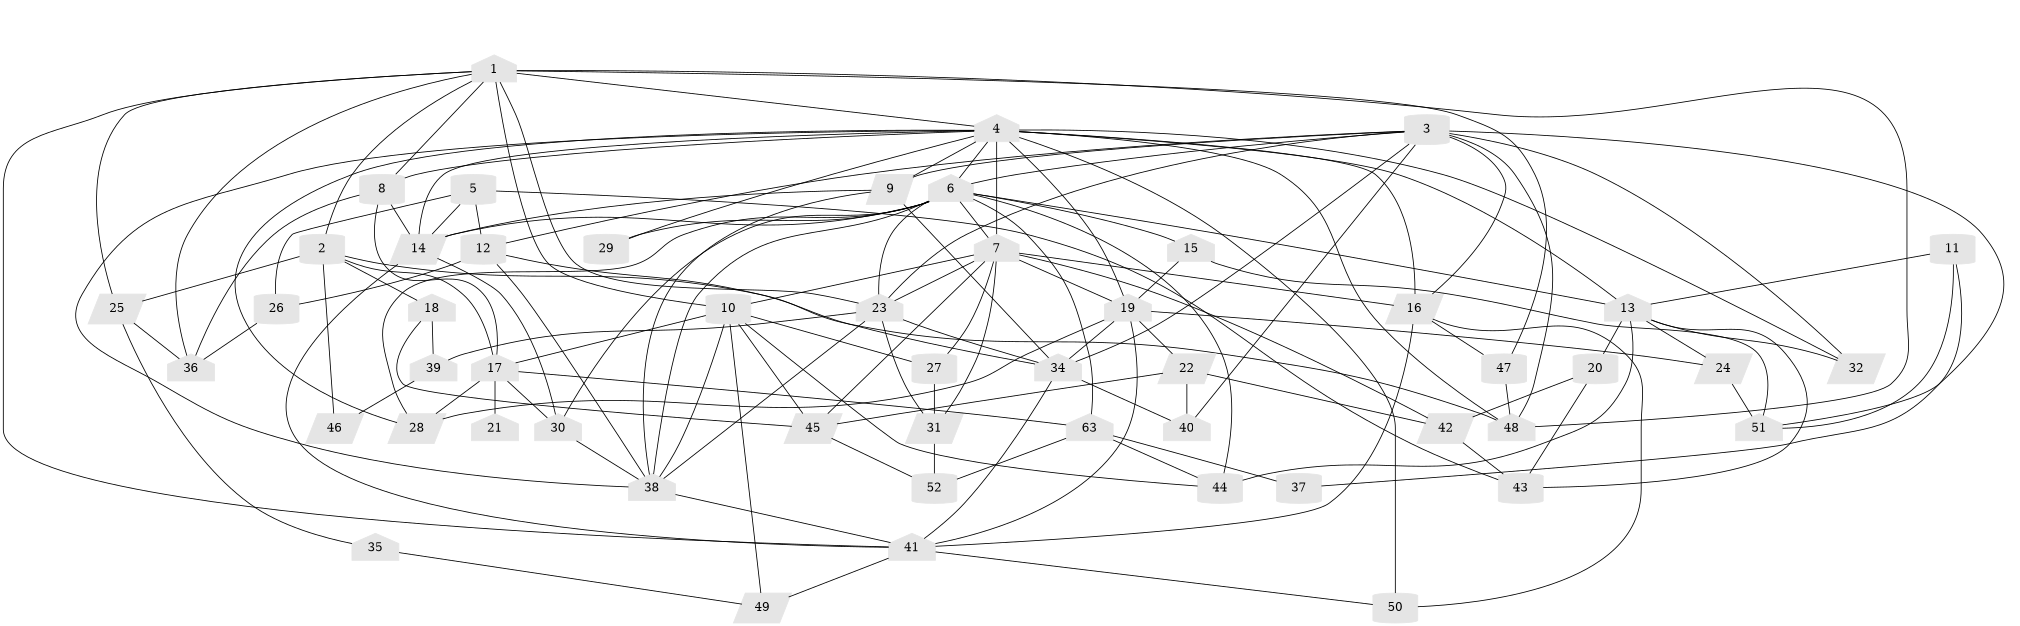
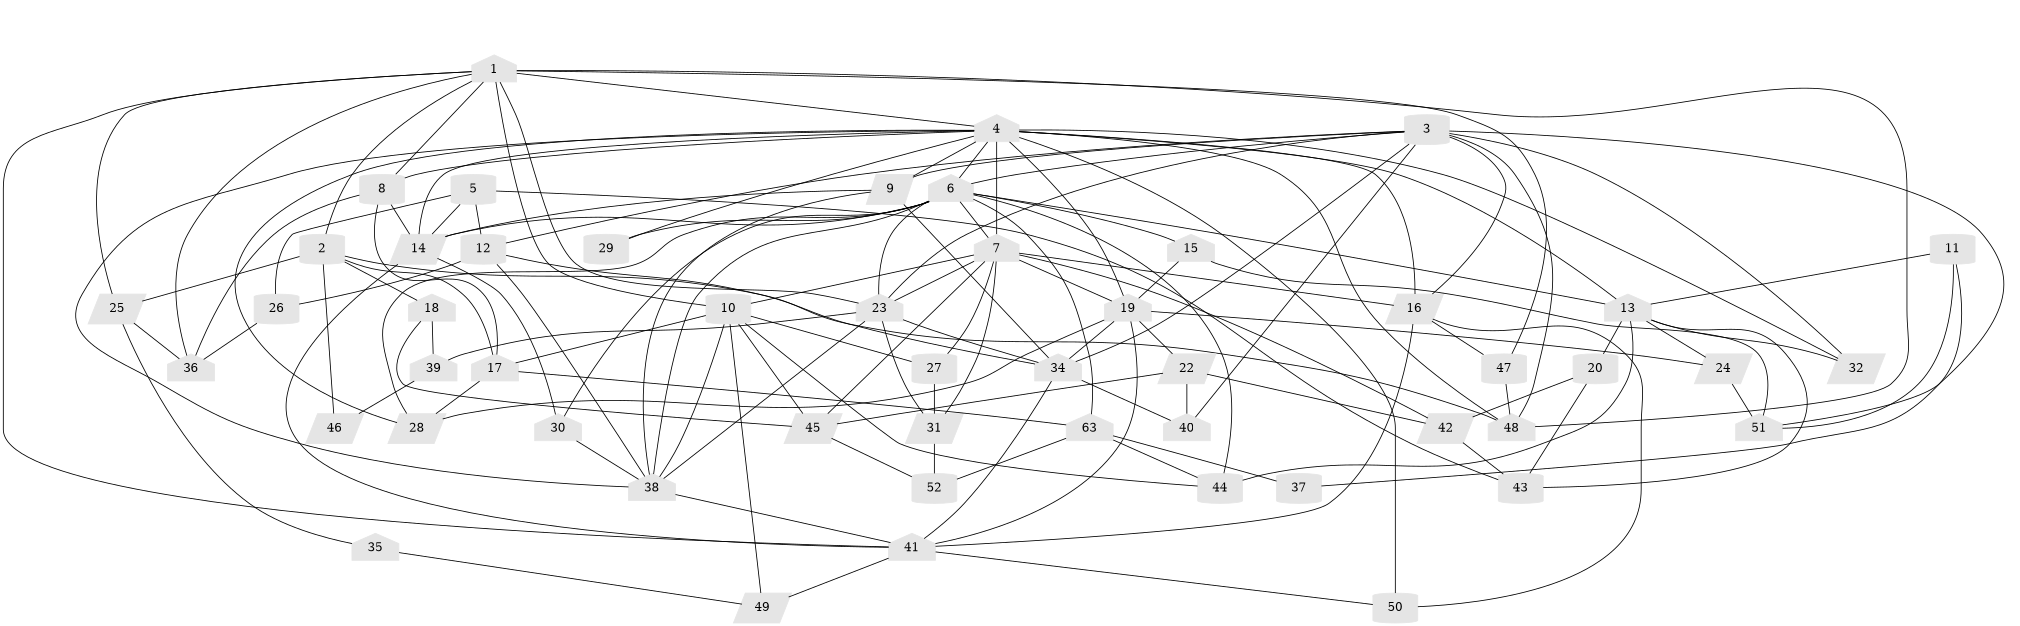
(526, 399) -> none
(495, 429) -> none
